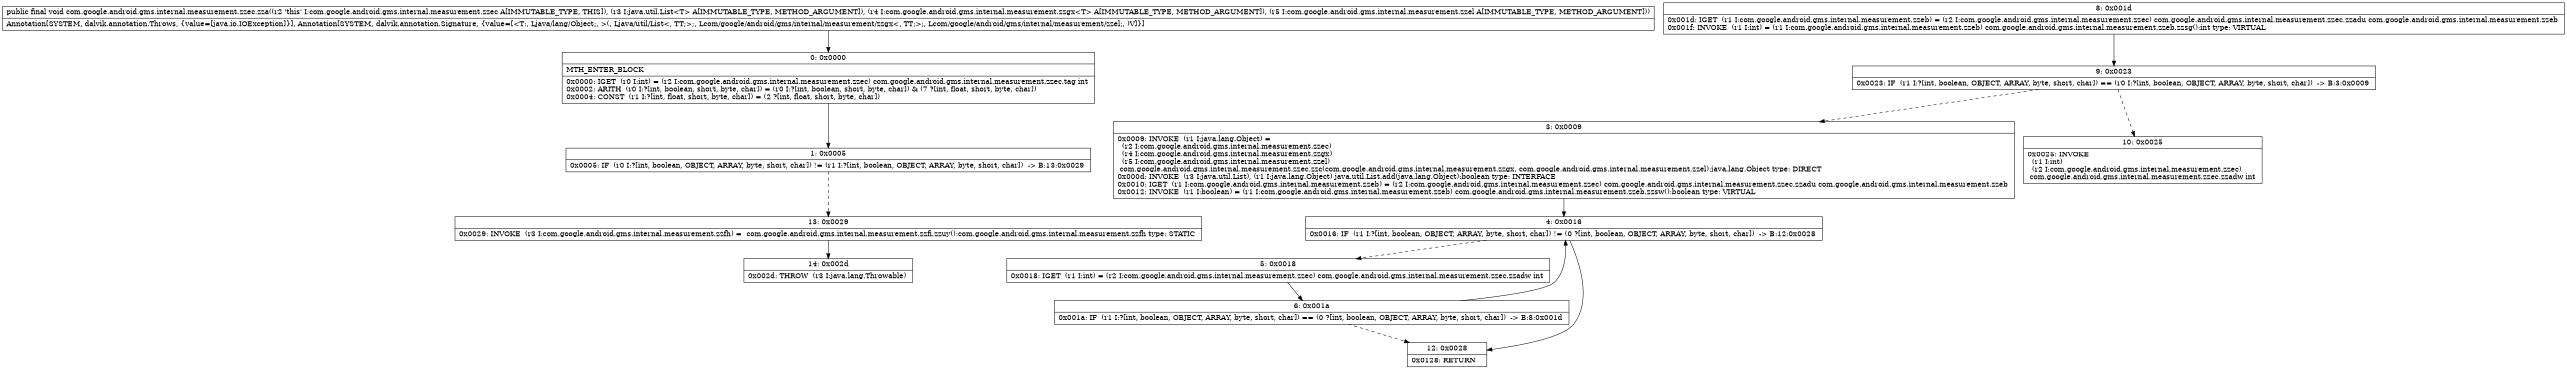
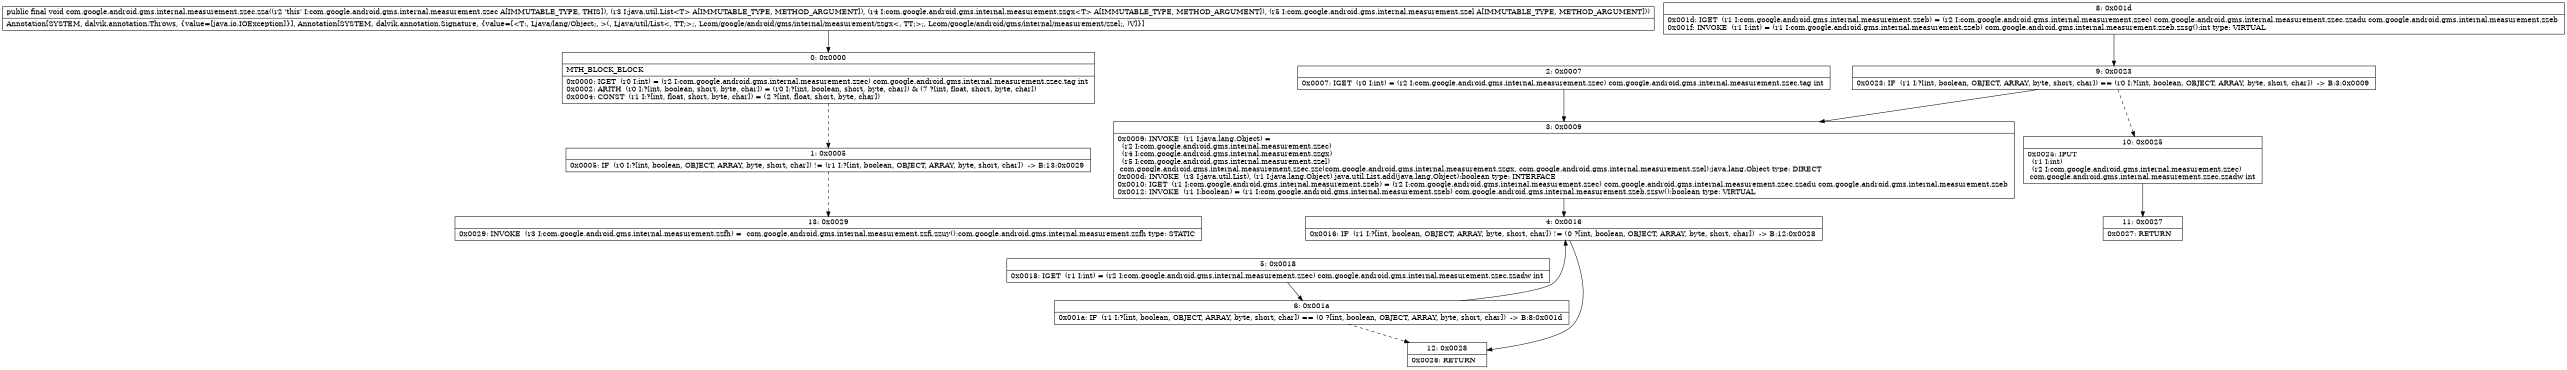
(605, 70) -> (605, 70)
none -> (1564, 78)
(1932, 105) -> (1932, 105)
(828, 123) -> (828, 123)
(2061, 154) -> (2055, 154)
none -> (2143, 229)
(1424, 249) -> none
(828, 270) -> none
(1447, 360) -> (1447, 360)
